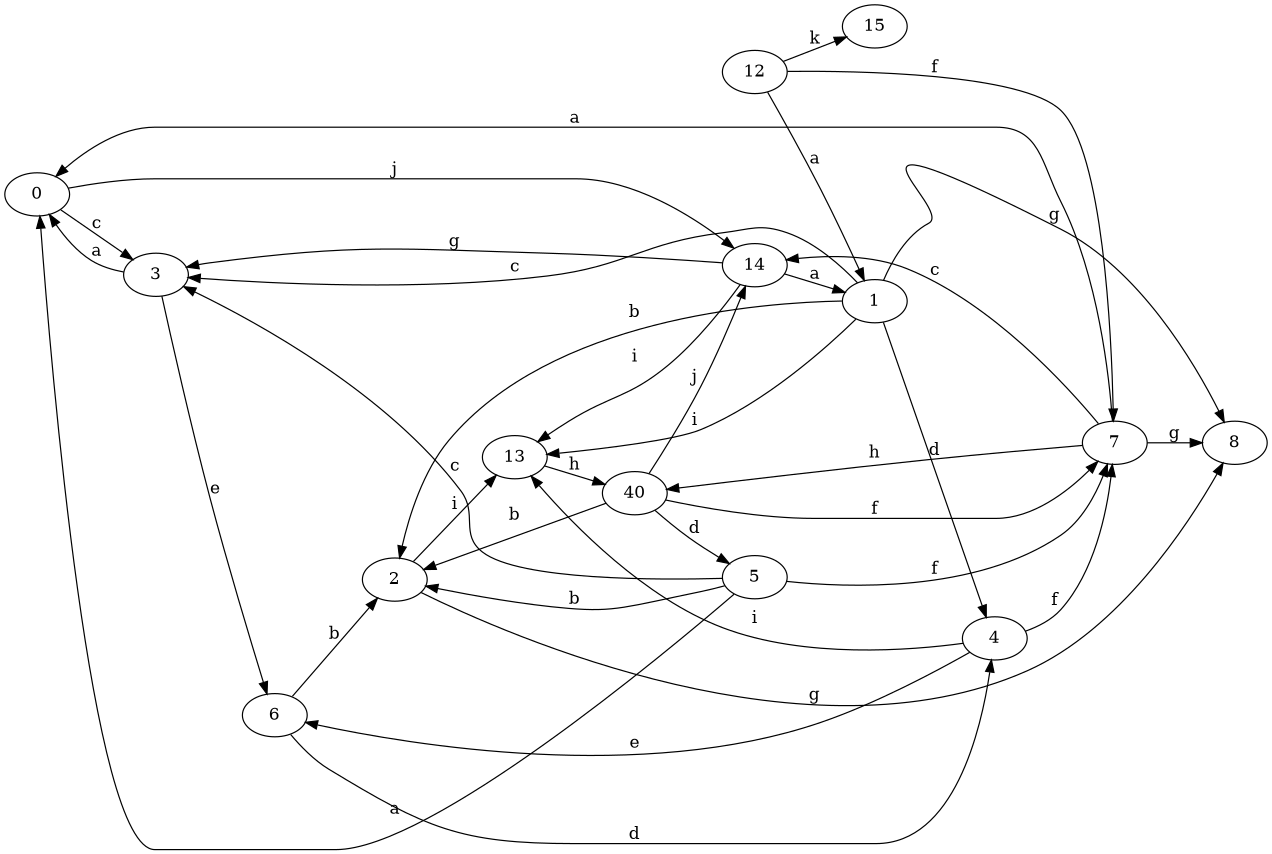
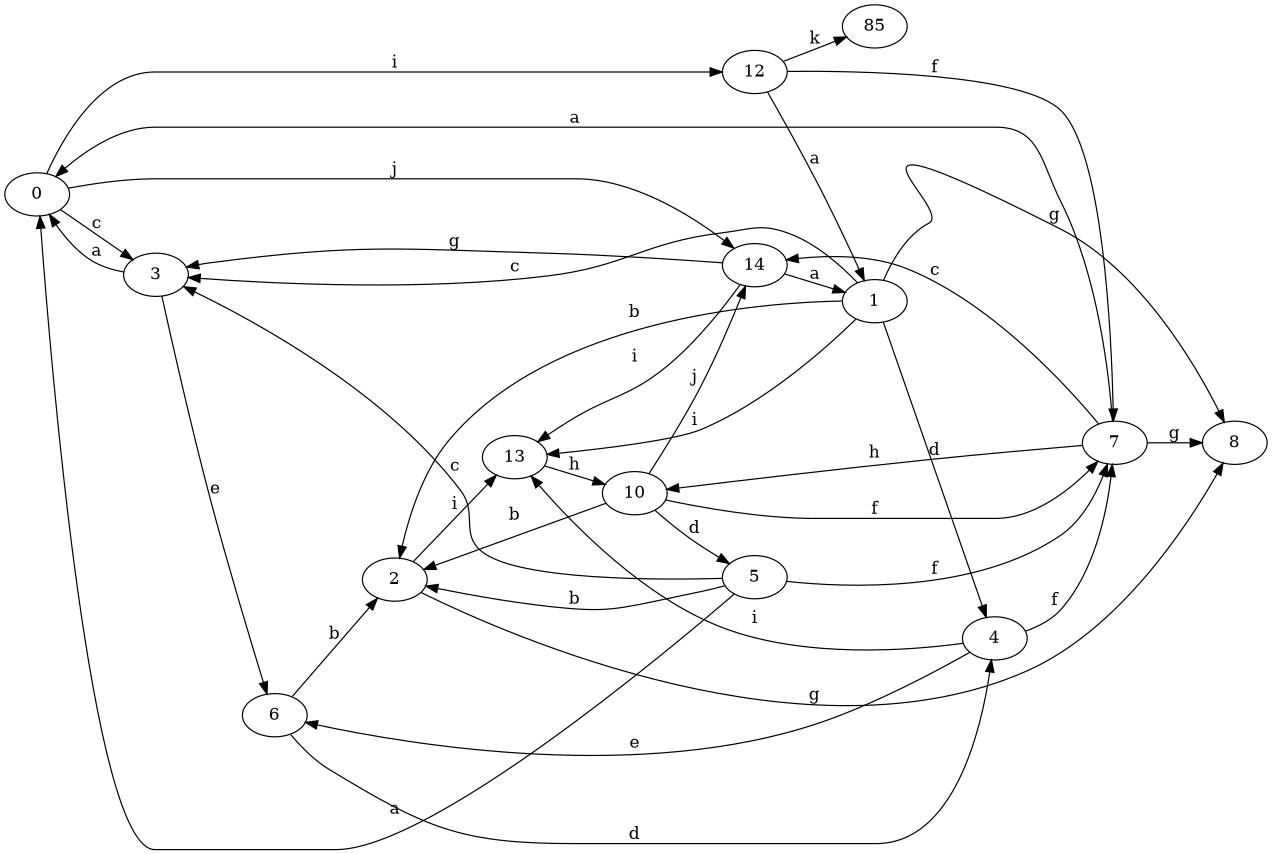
(875, 26) -> (875, 26)
none -> (354, 72)
(635, 493) -> (635, 493)
